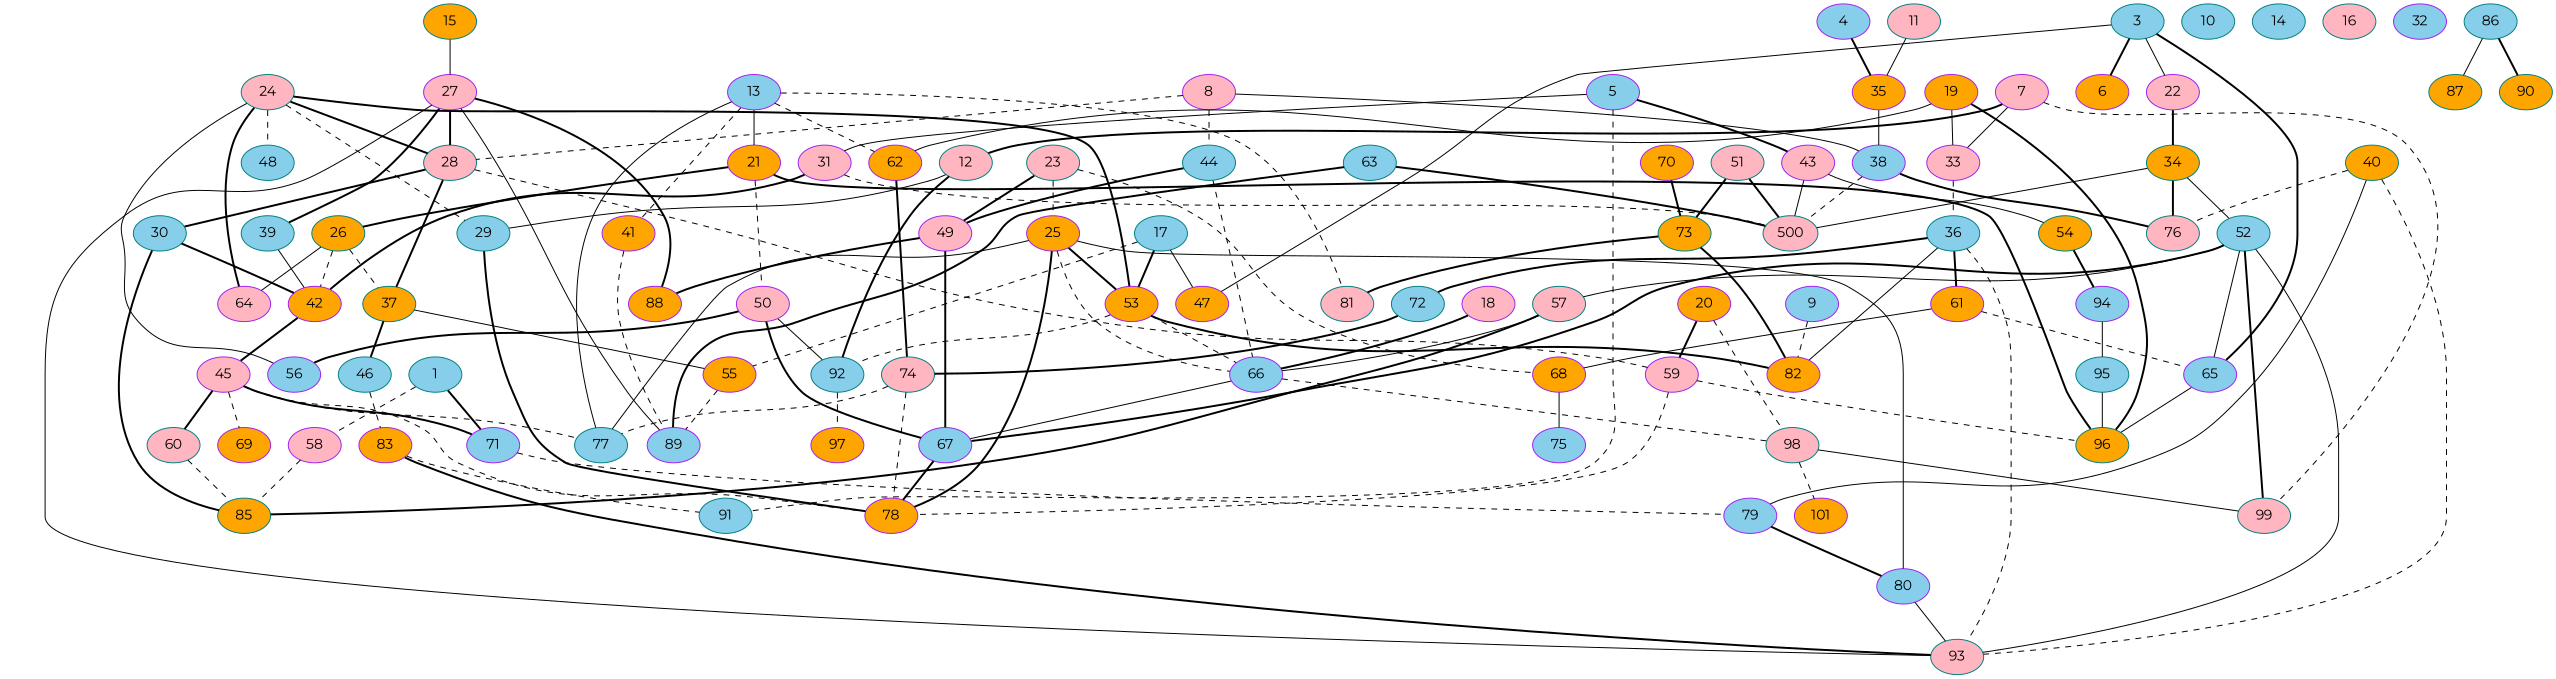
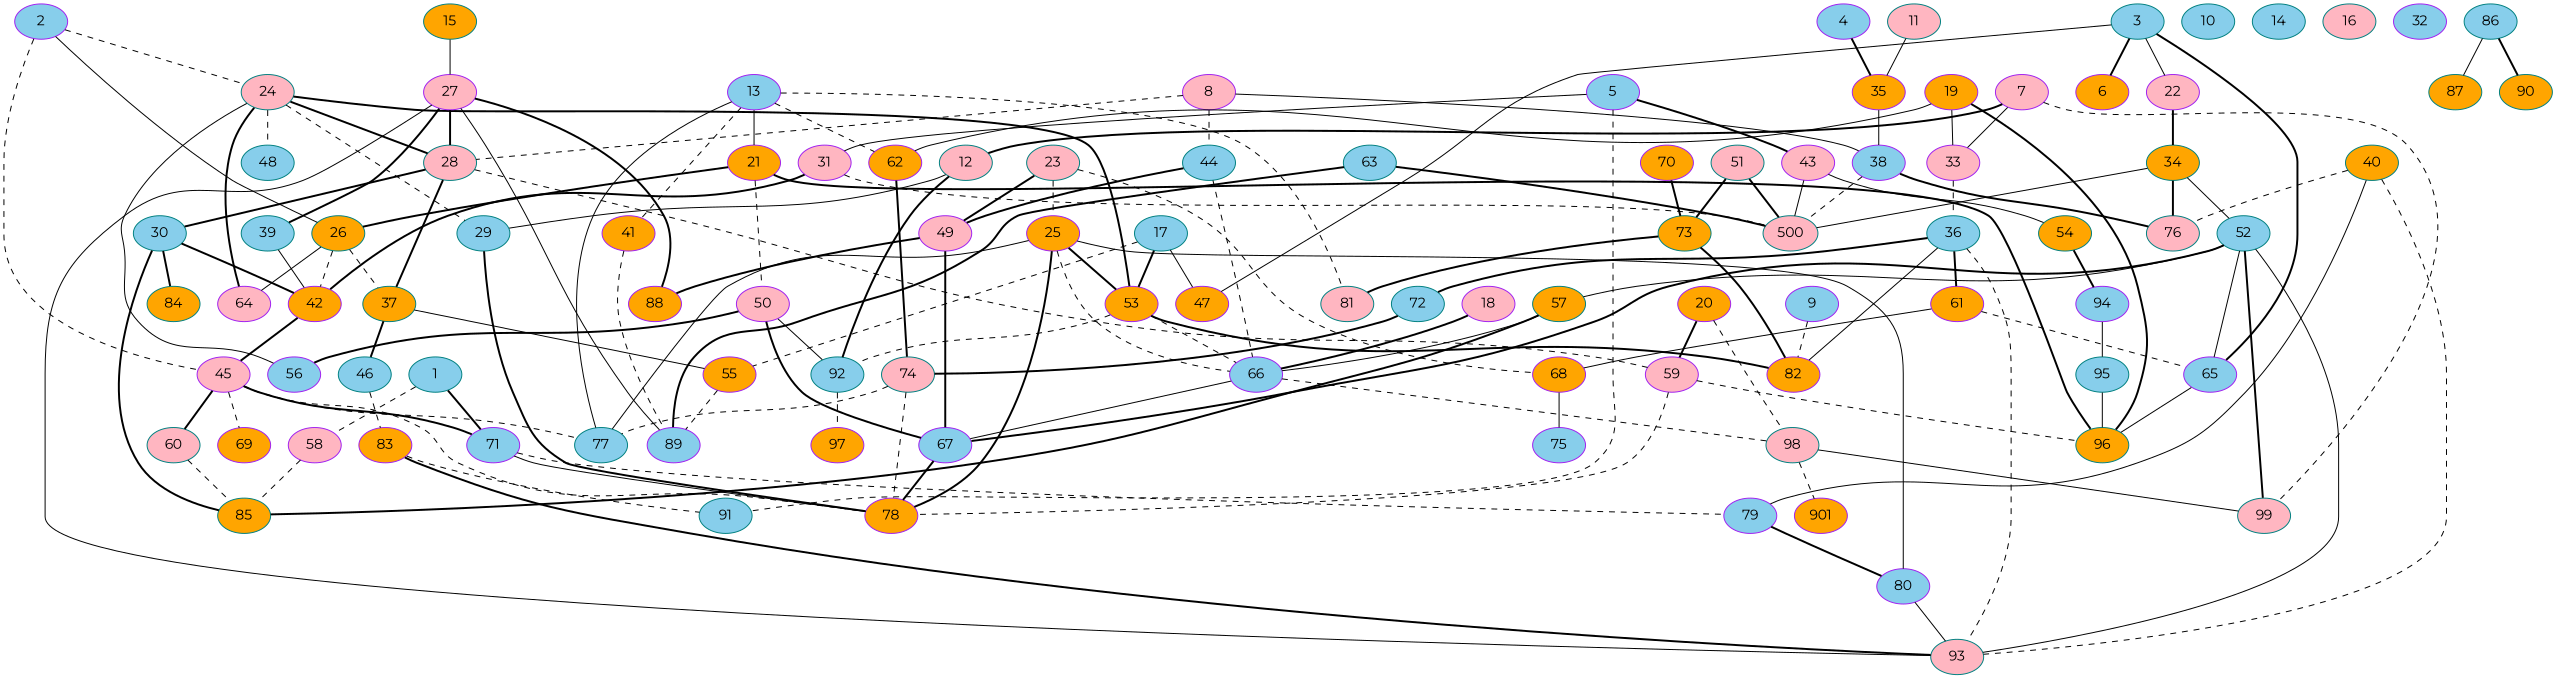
none -> (41, 22)
none -> (174, 304)
(1559, 304) -> (1559, 304)
none -> (689, 488)
(1821, 516) -> (1821, 516)
